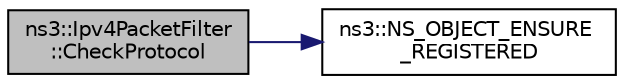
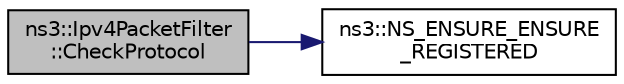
(469, 42) -> (469, 42)
